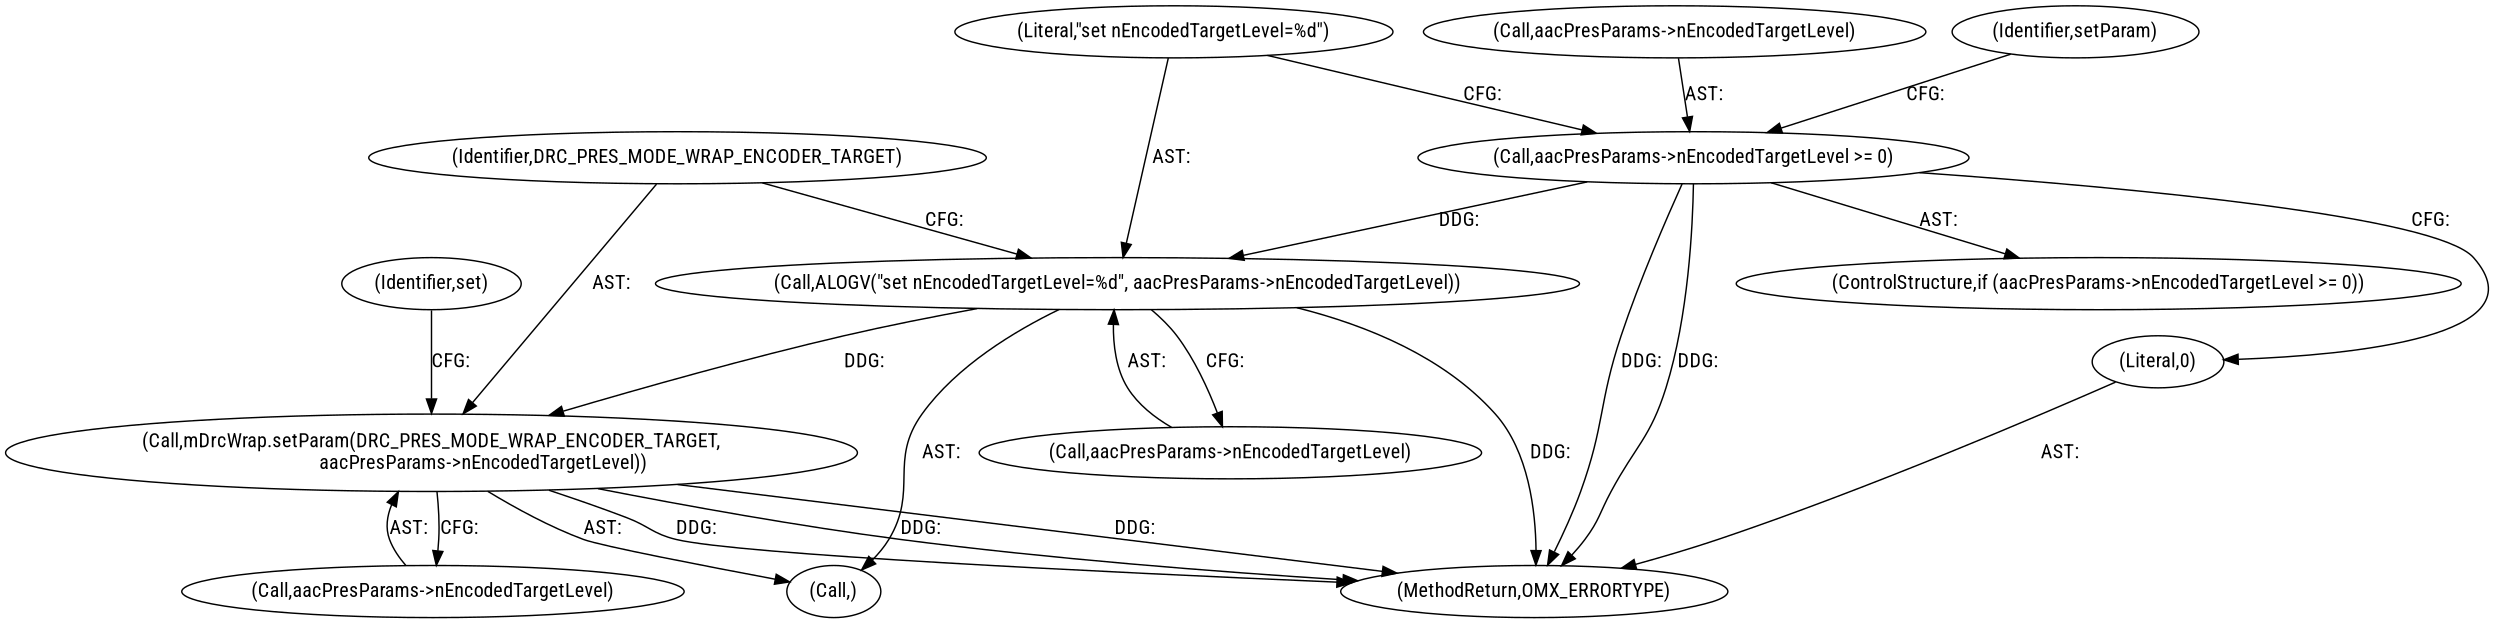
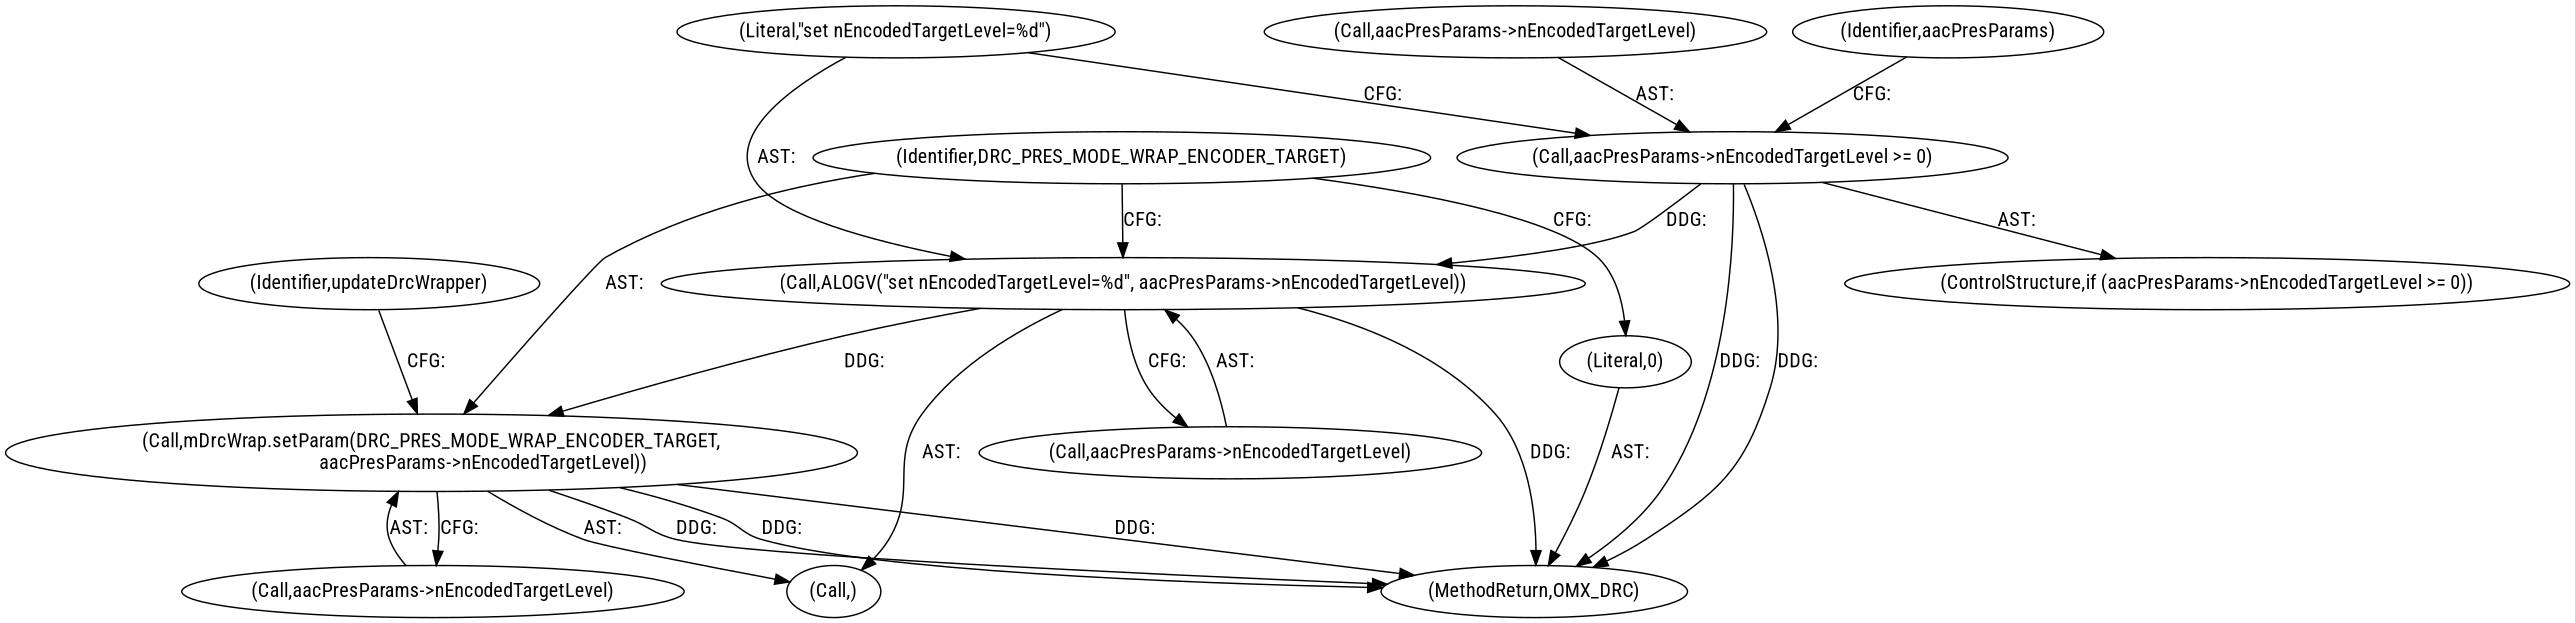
(2076, 32) -> (1948, 32)
(2352, 219) -> (1494, 212)
(432, 284) -> (369, 284)
(1534, 592) -> (1534, 592)
